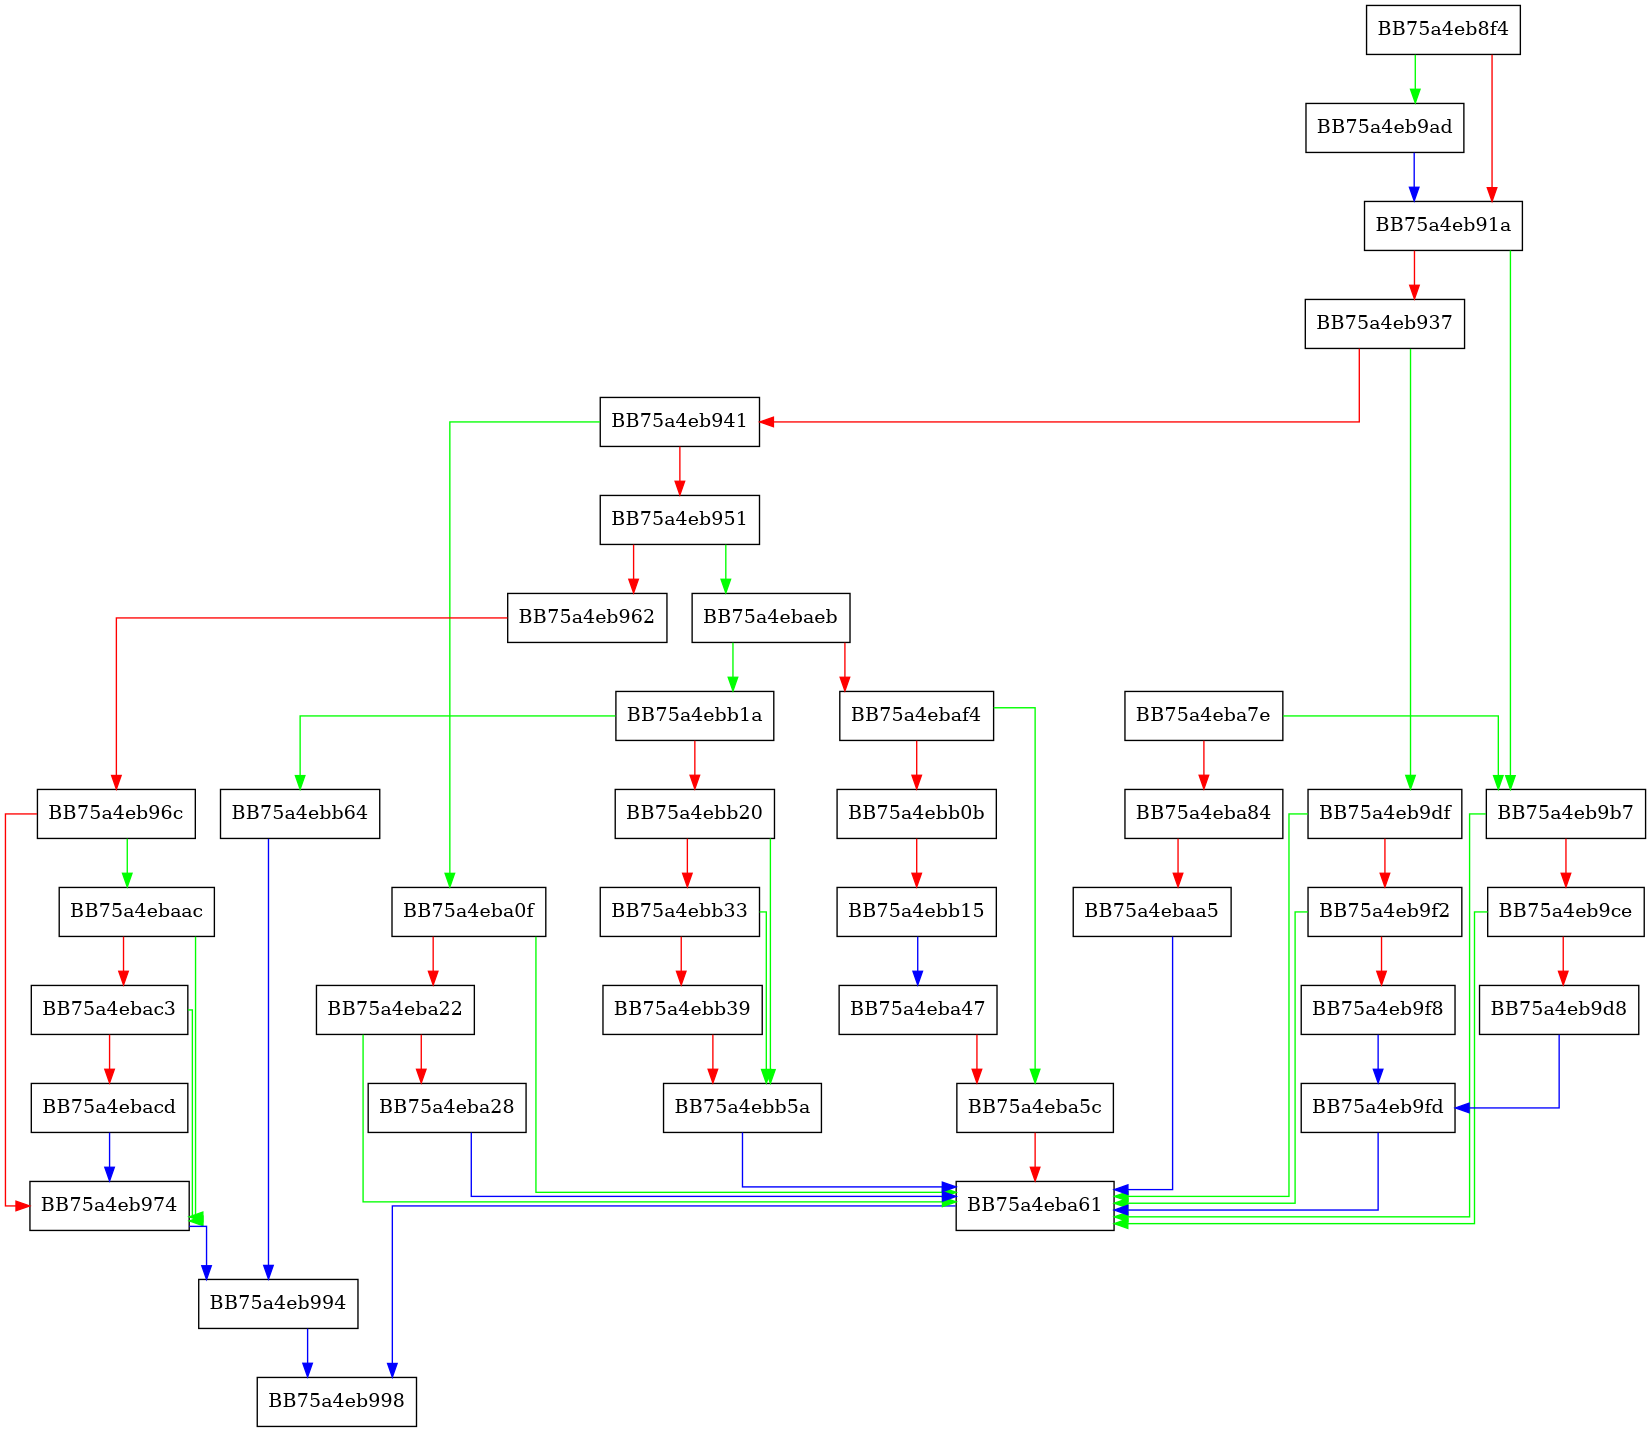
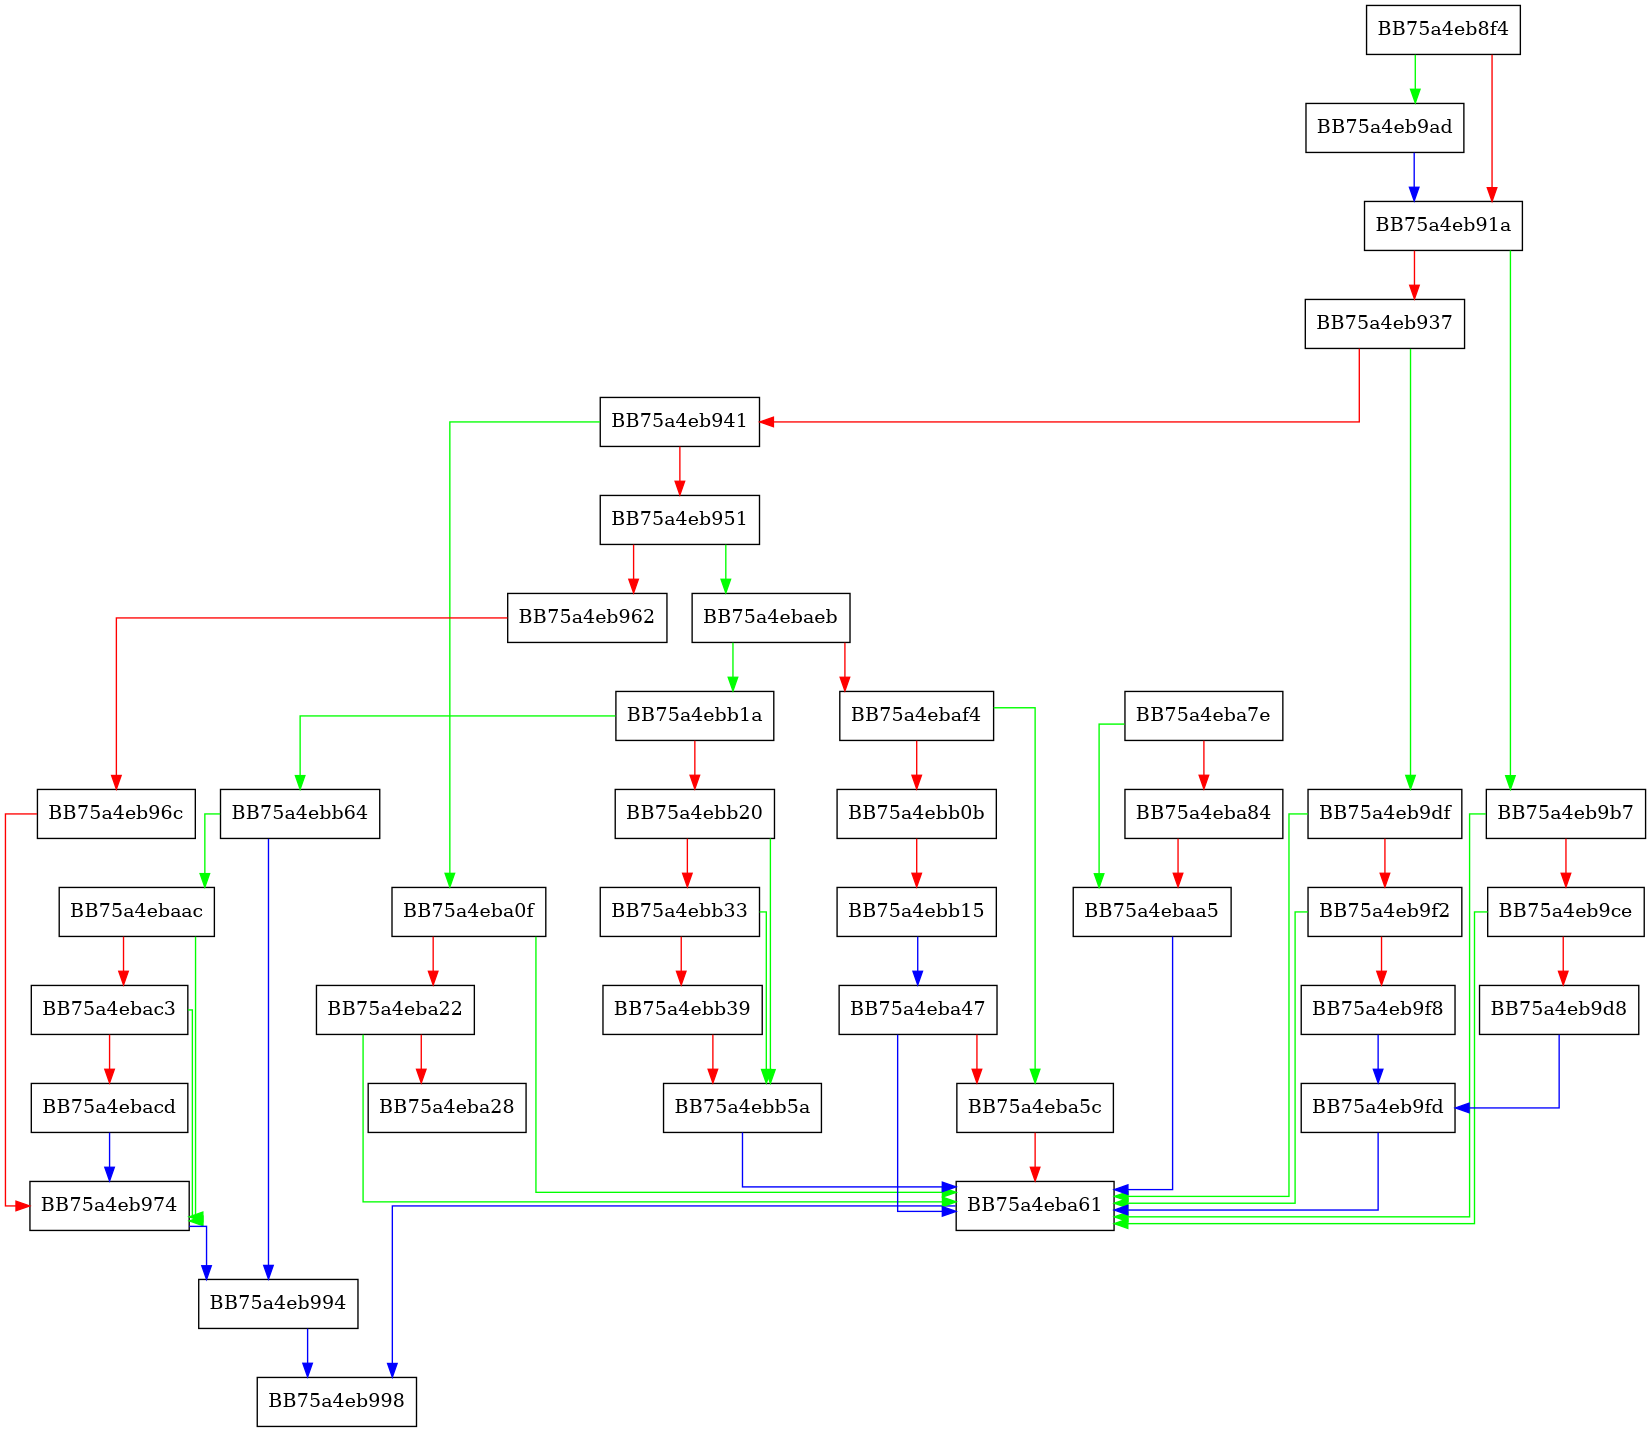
(1421, 716) -> (1099, 786)
(127, 856) -> (205, 836)
(675, 1196) -> (898, 1145)
